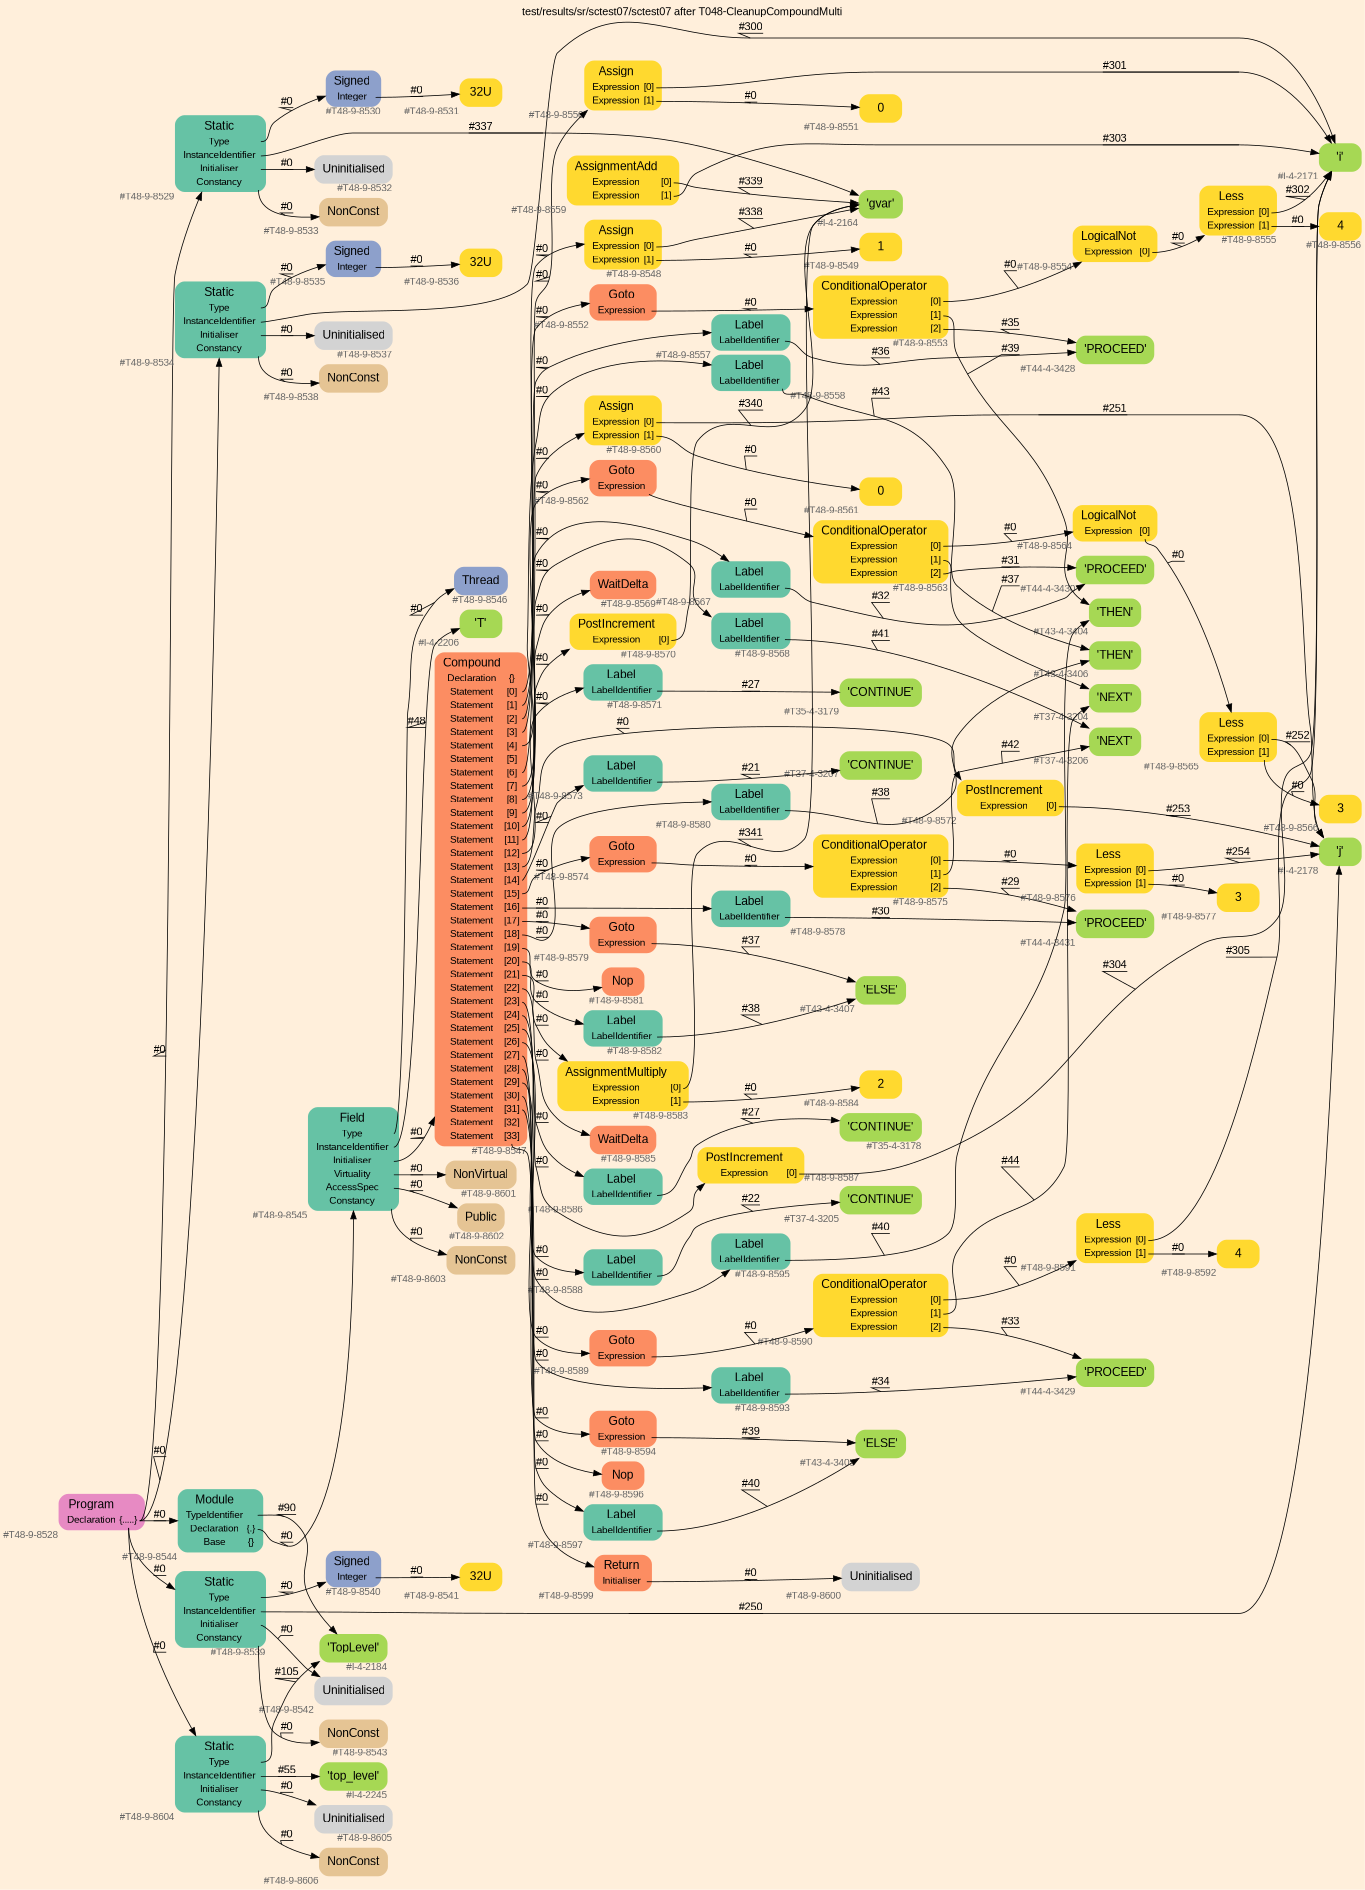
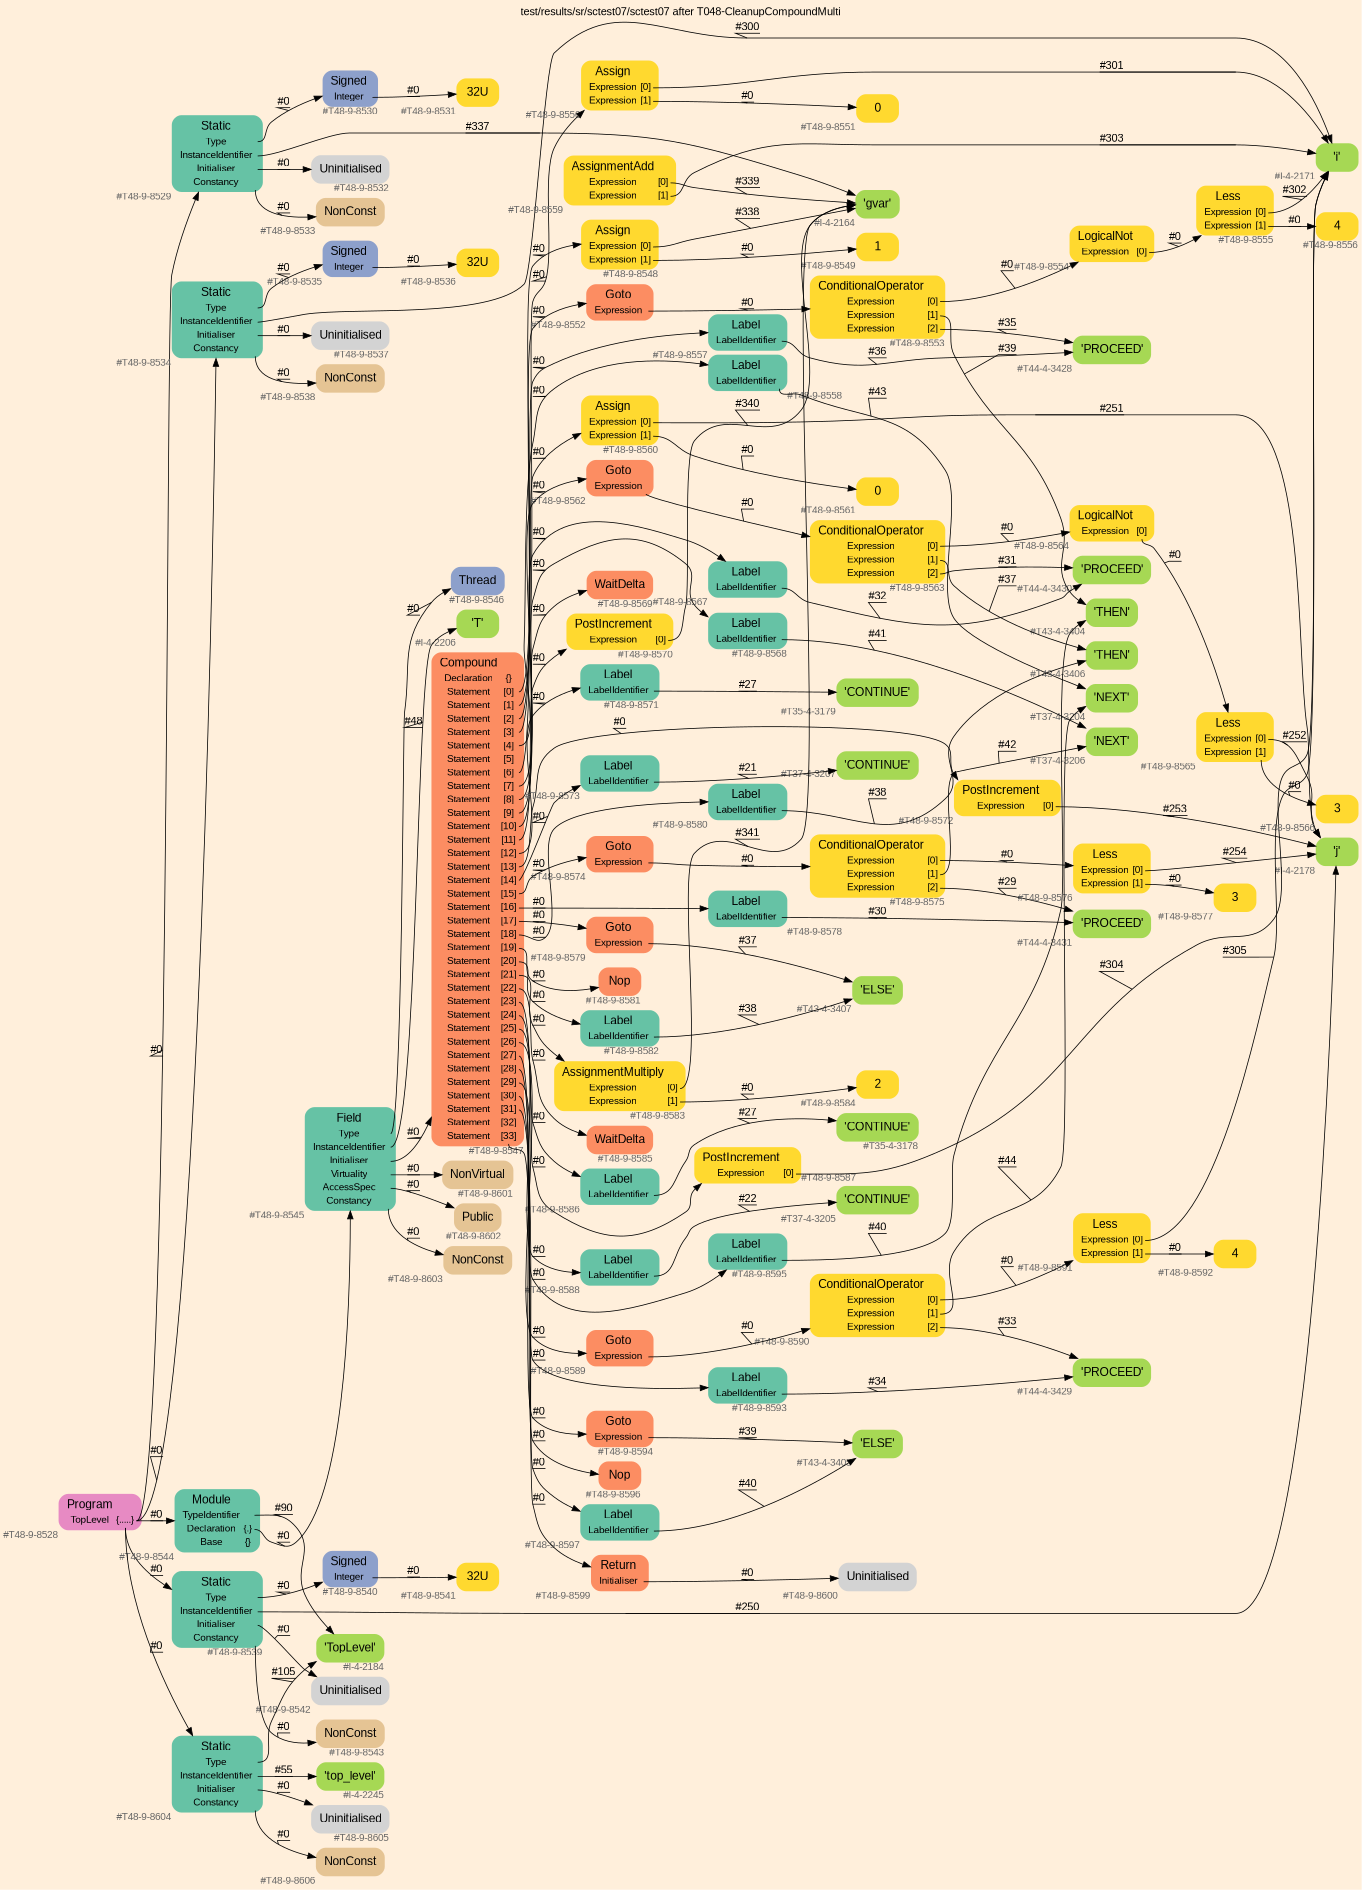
(91, 1520) -> (90, 1520)
